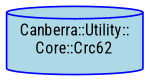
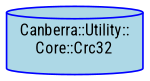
(75, 40) -> (75, 40)
